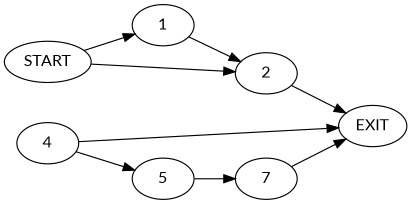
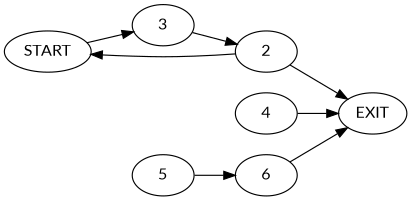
(163, 25) -> (163, 25)
(157, 68) -> (169, 57)
(100, 159) -> none
(266, 179) -> (266, 175)
